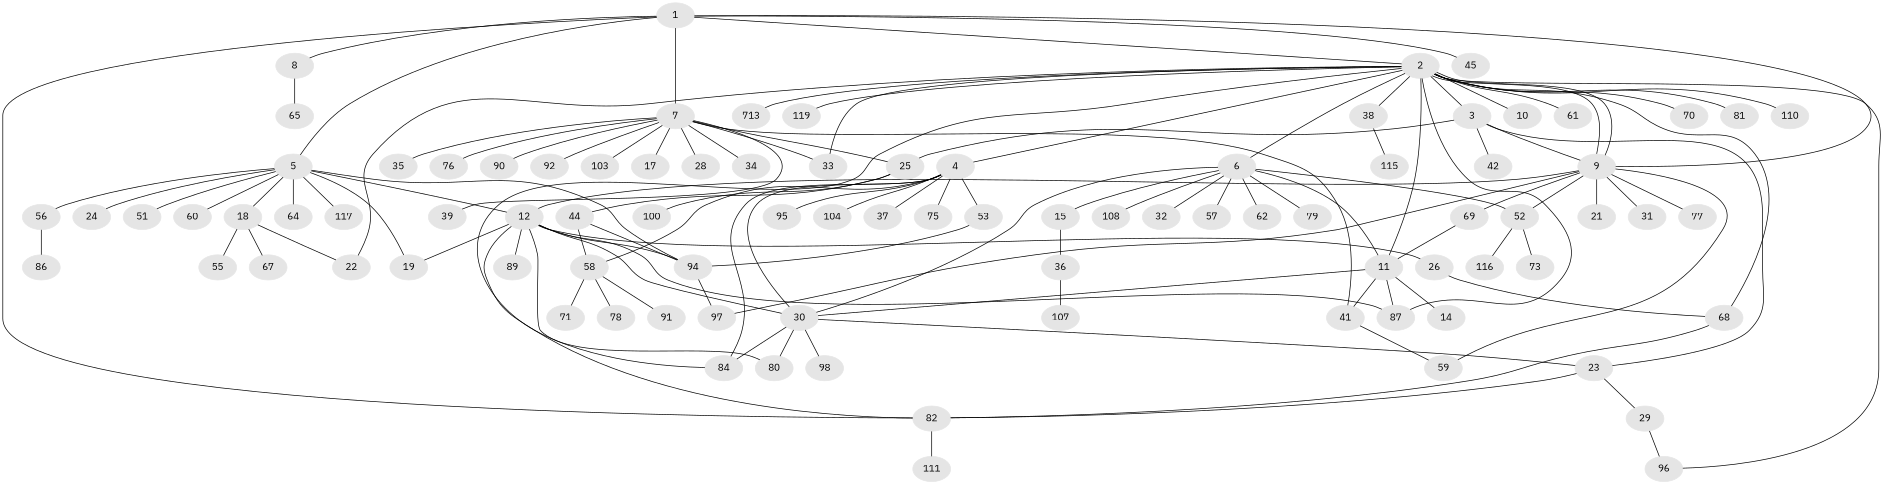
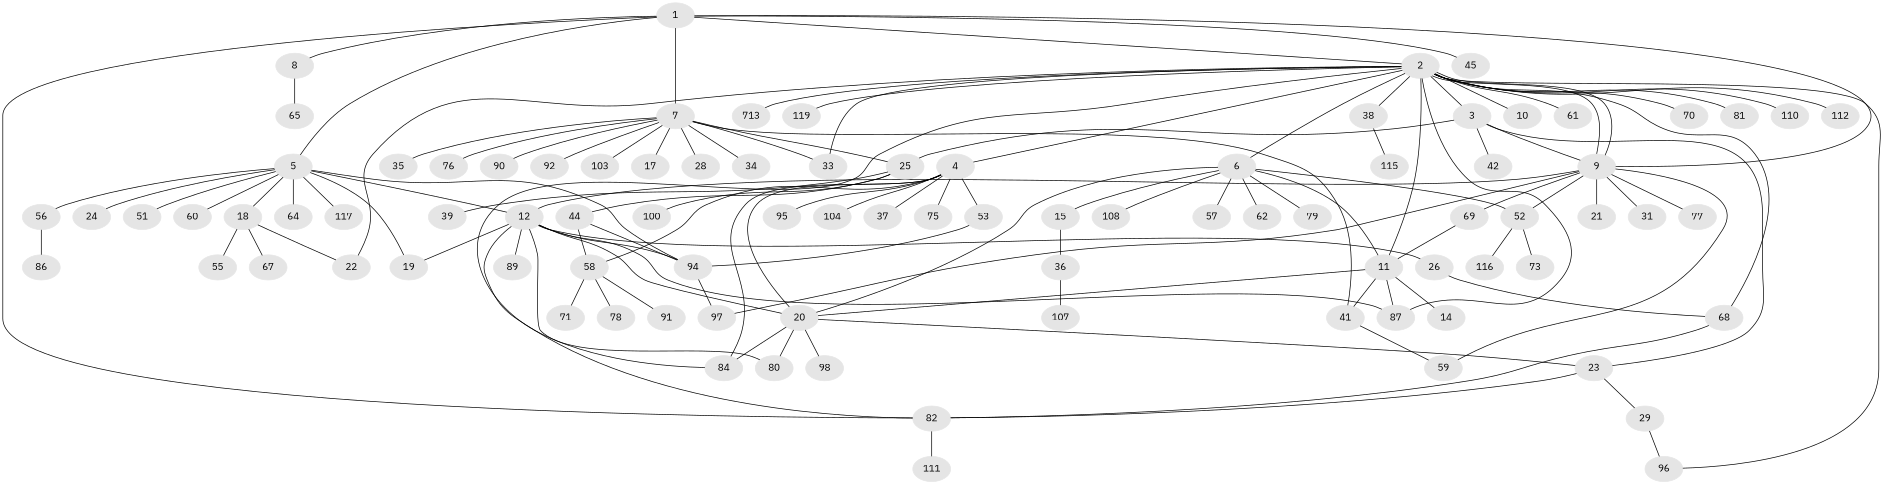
none -> (1840, 116)
(646, 197) -> (676, 192)
(1161, 217) -> none
(799, 318) -> (799, 318)
